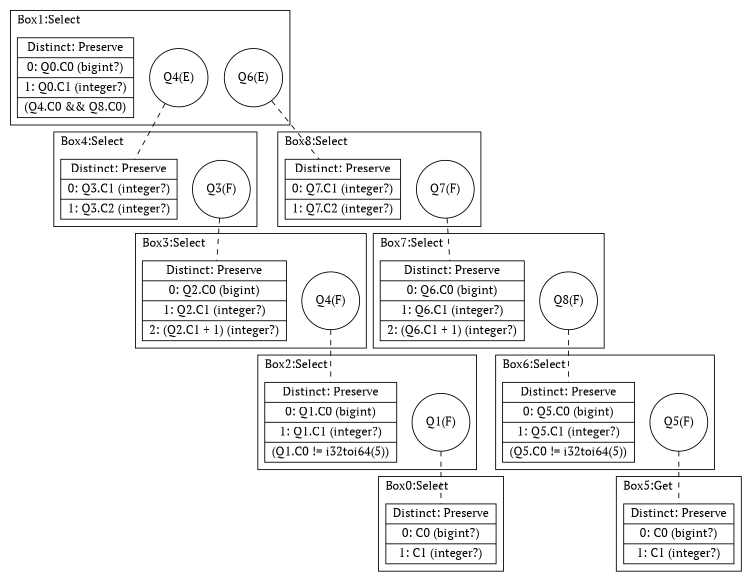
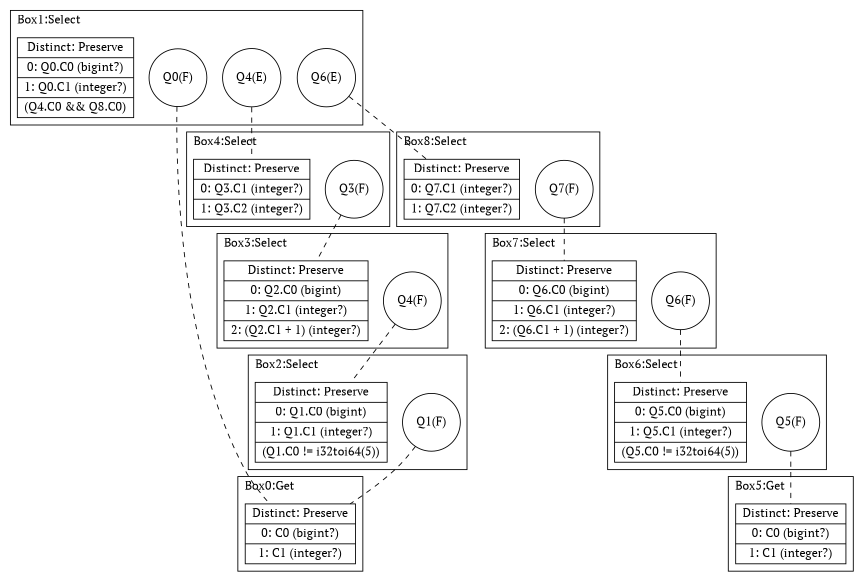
none -> (178, 78)
(569, 301) -> (681, 301)
(417, 487) -> (270, 487)
